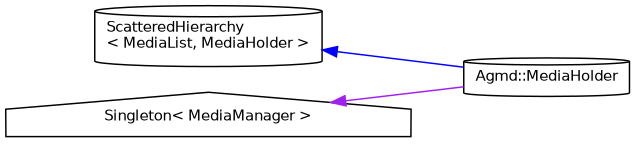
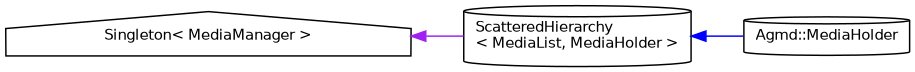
(405, 94) -> (445, 36)
